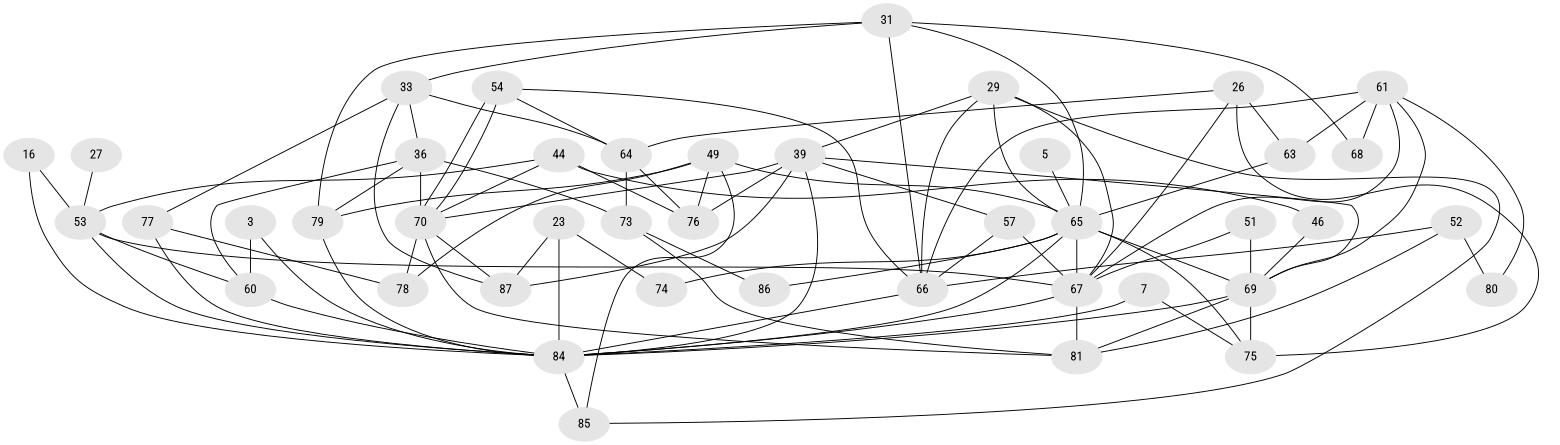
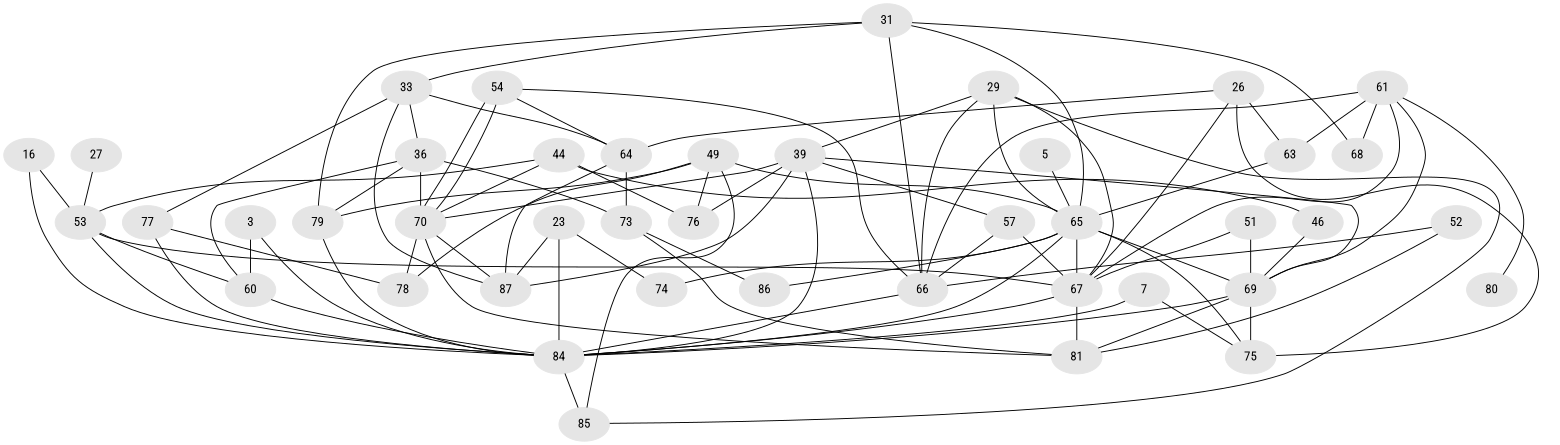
(663, 192) -> (518, 218)
(1476, 261) -> none
